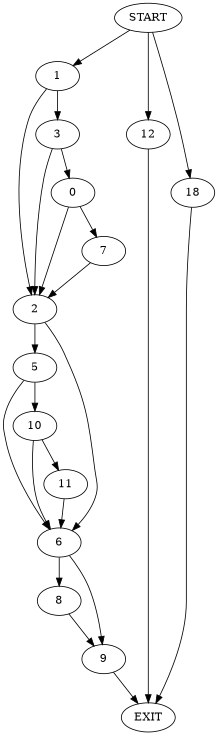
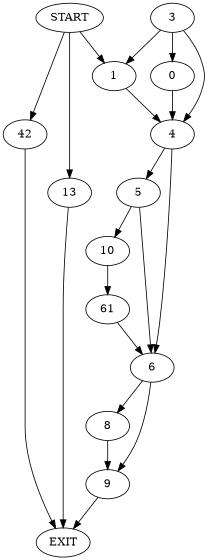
(58, 101) -> (146, 44)
(148, 134) -> (25, 134)
(193, 193) -> (70, 193)
(104, 251) -> none
(35, 309) -> (172, 134)
(34, 482) -> none
(66, 484) -> (108, 309)
